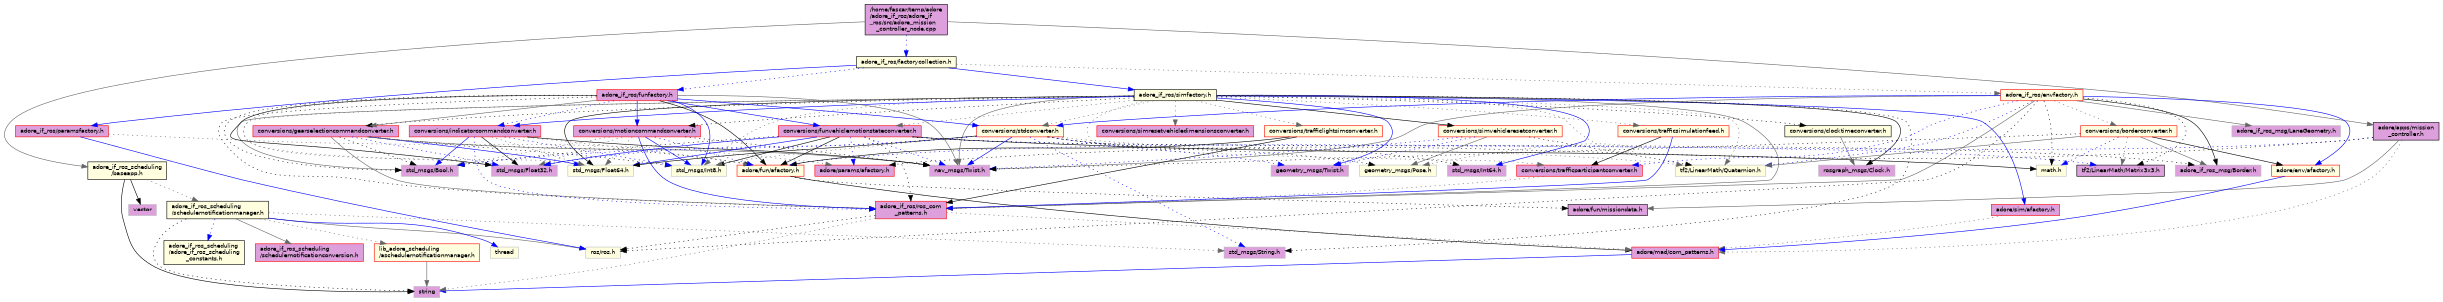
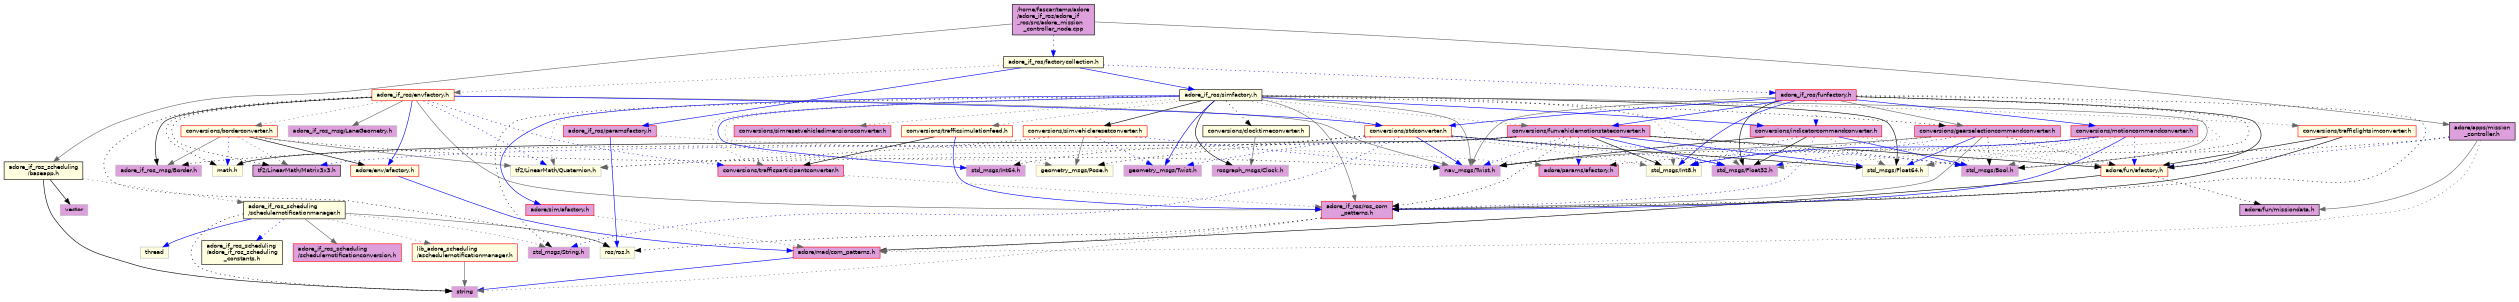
(914, 110) -> none
